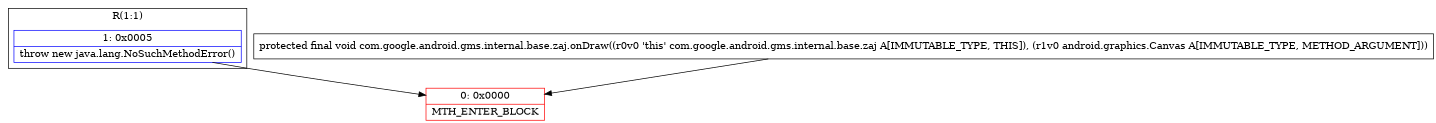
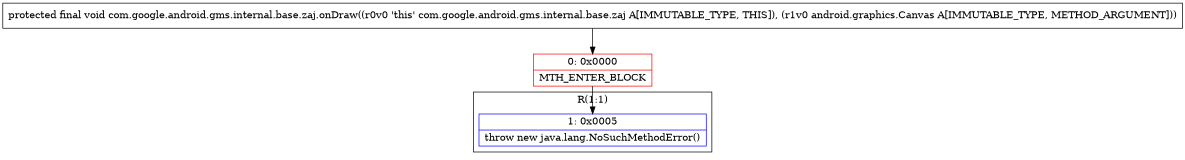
(316, 79) -> (593, 96)
